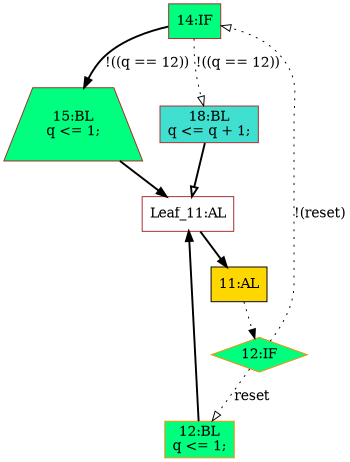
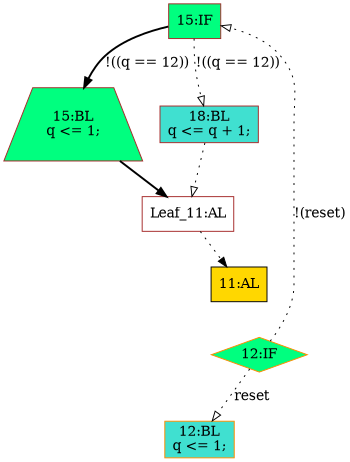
(195, 21) -> (195, 21)
(200, 165) -> (200, 165)
(211, 245) -> (211, 245)
(248, 316) -> none
(194, 331) -> none
(200, 440) -> (200, 440)
